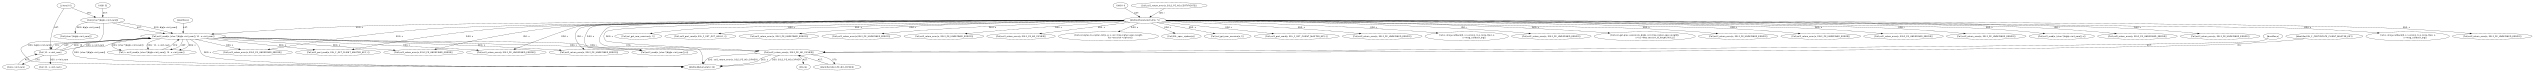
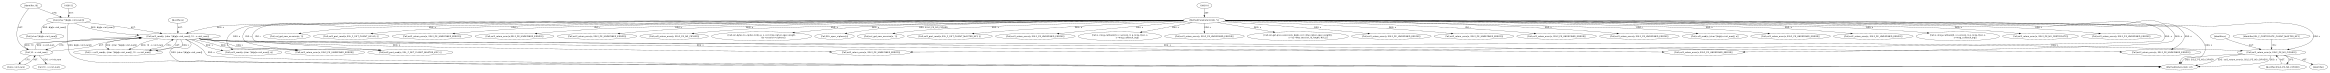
(66, 6) -> (31, 6)
(1158, 12) -> (1761, 24)
(1168, 27) -> (934, 27)
(700, 36) -> (351, 36)
(629, 45) -> (2209, 45)
(803, 67) -> (2319, 67)
